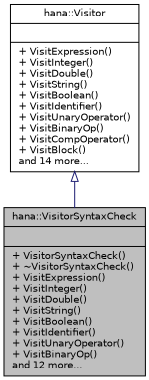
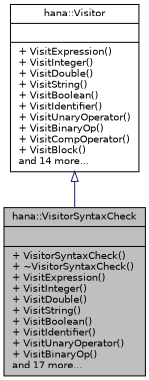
(47, 365) -> (47, 365)
